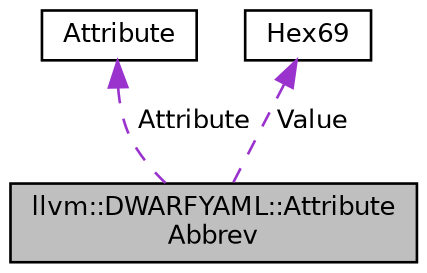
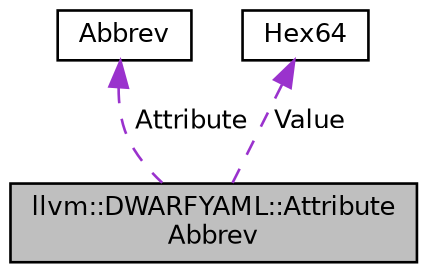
(119, 35) -> (125, 35)
(308, 35) -> (305, 35)
